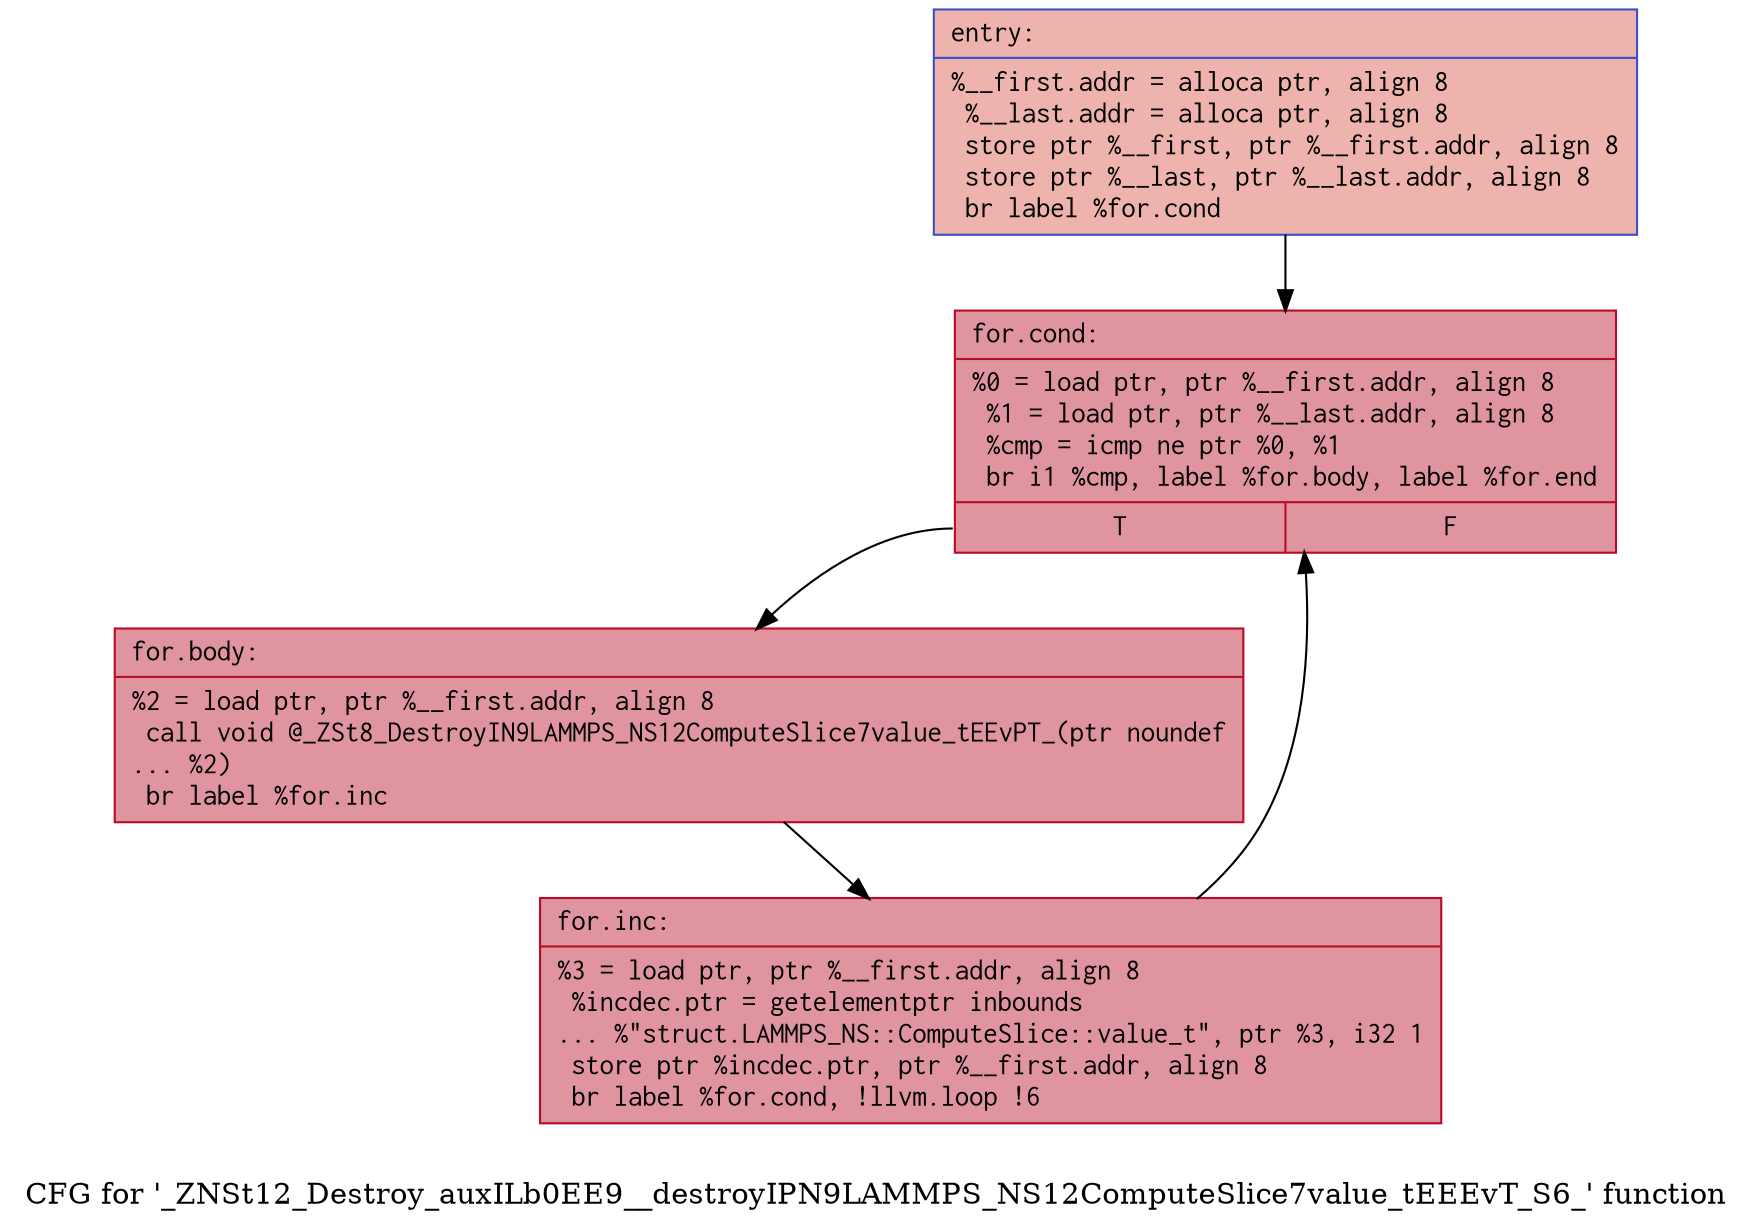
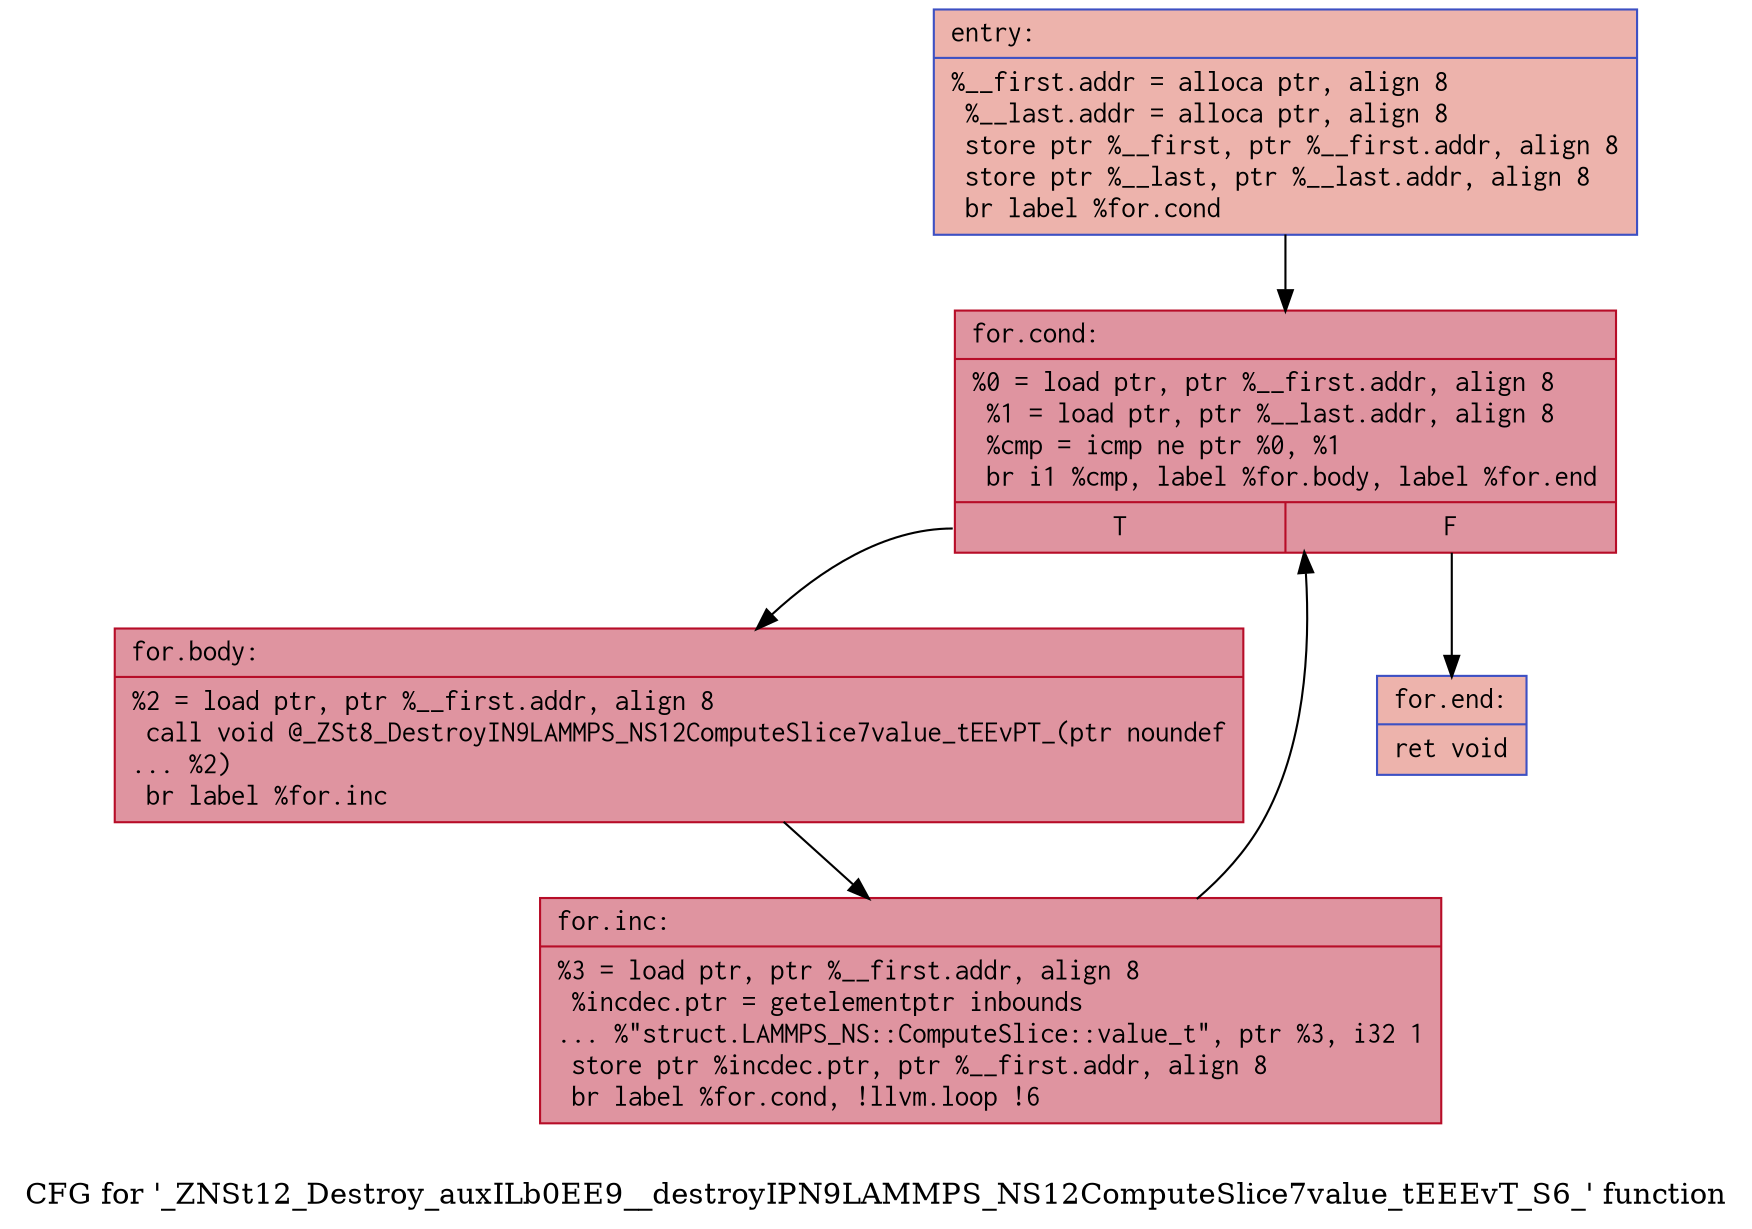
none -> (1452, 725)
